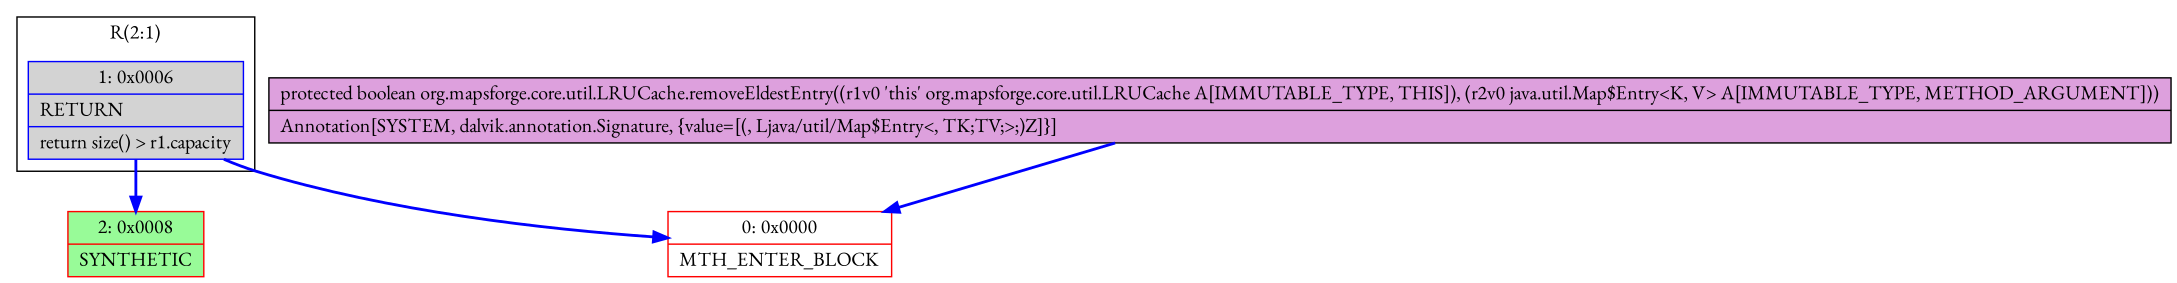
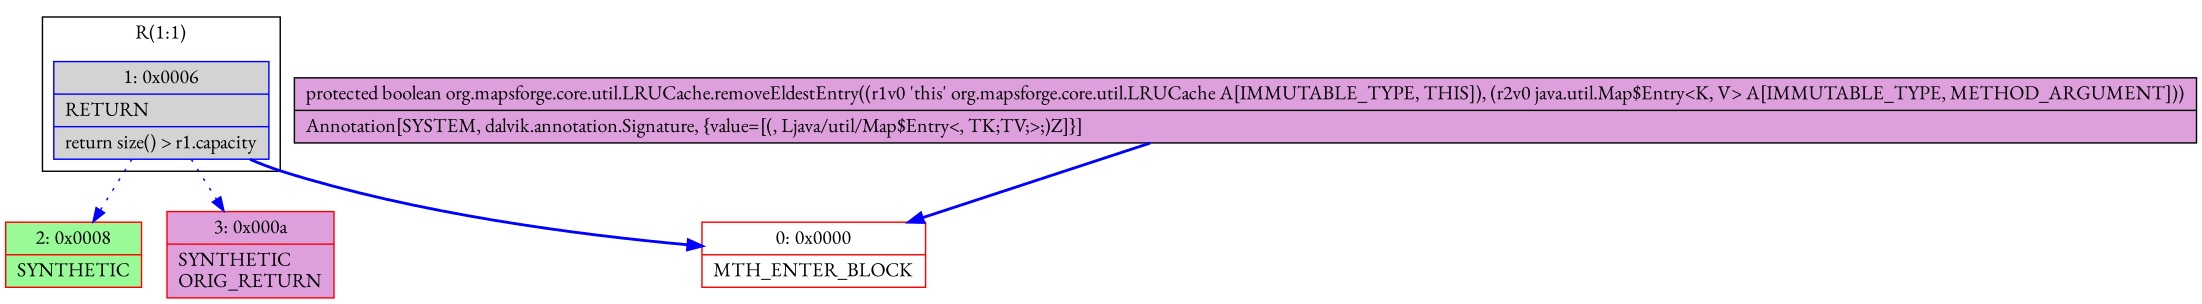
(136, 33) -> (161, 33)
(136, 180) -> (116, 185)
none -> (251, 255)
